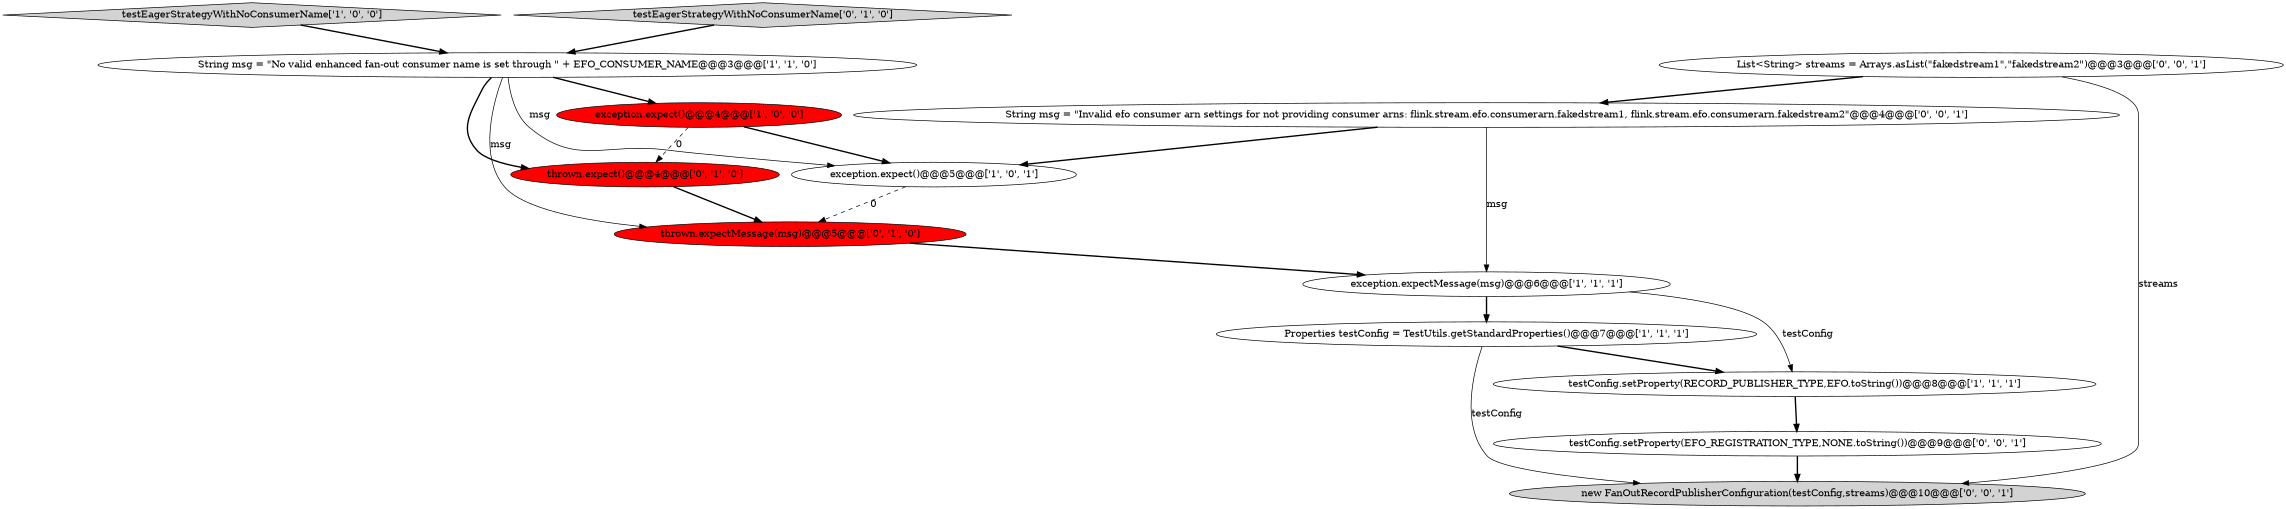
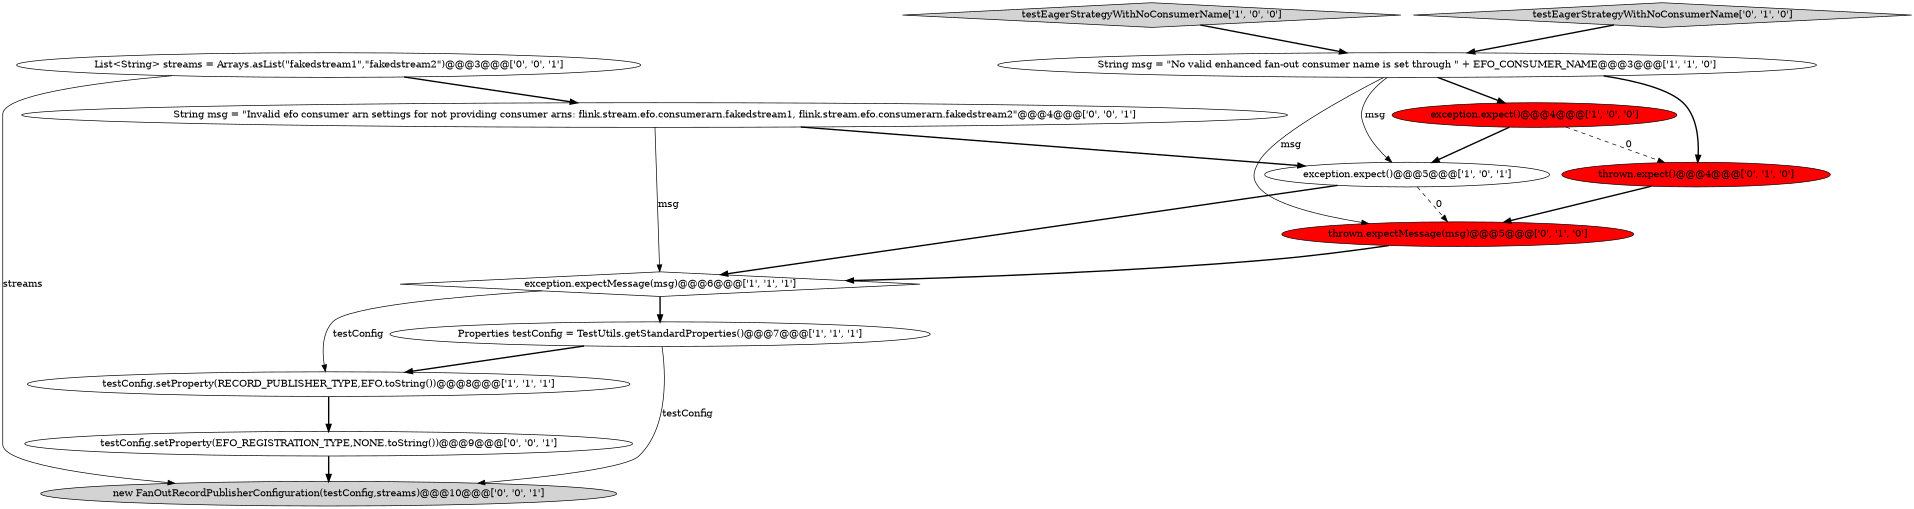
none -> (1033, 230)
(1487, 284) -> (660, 284)
